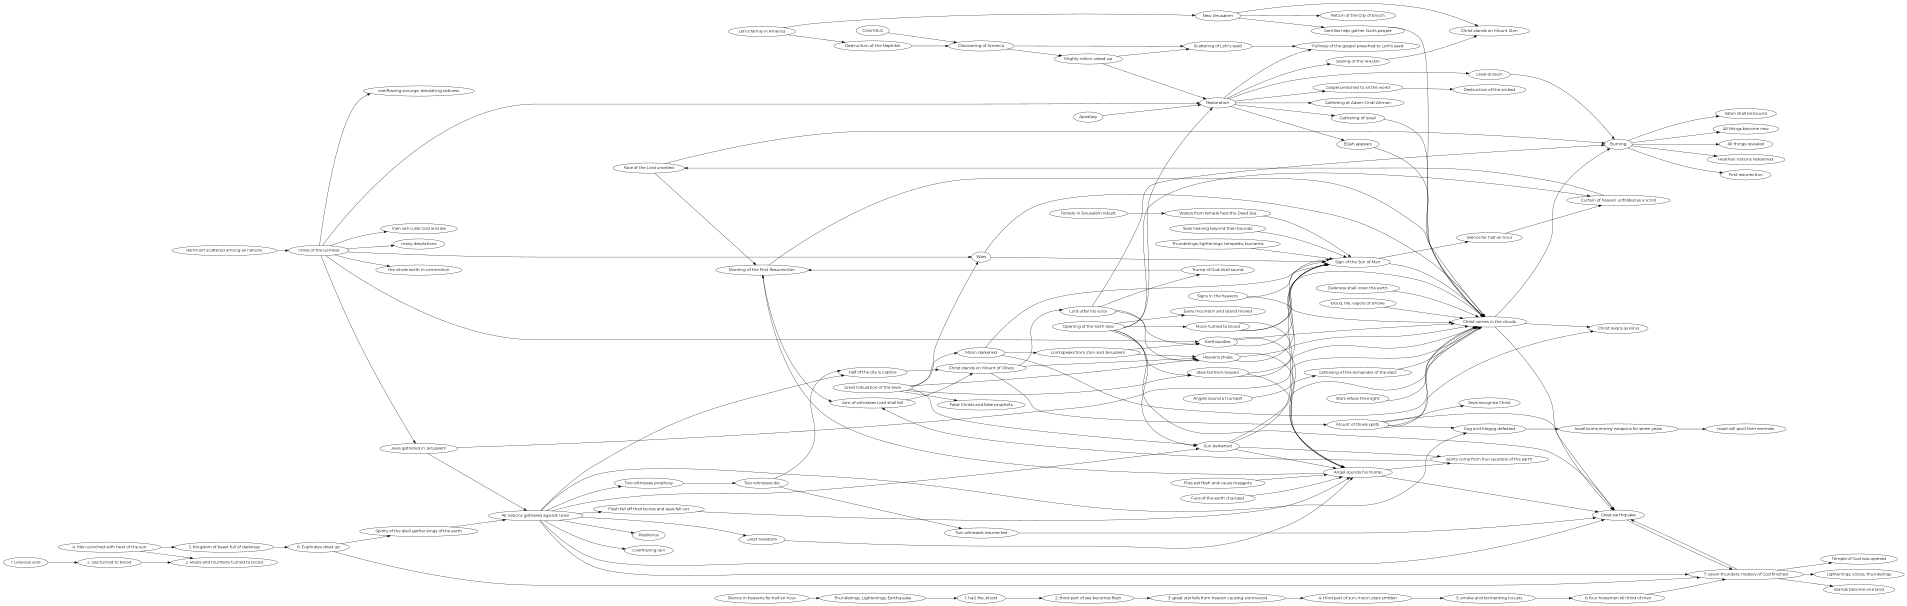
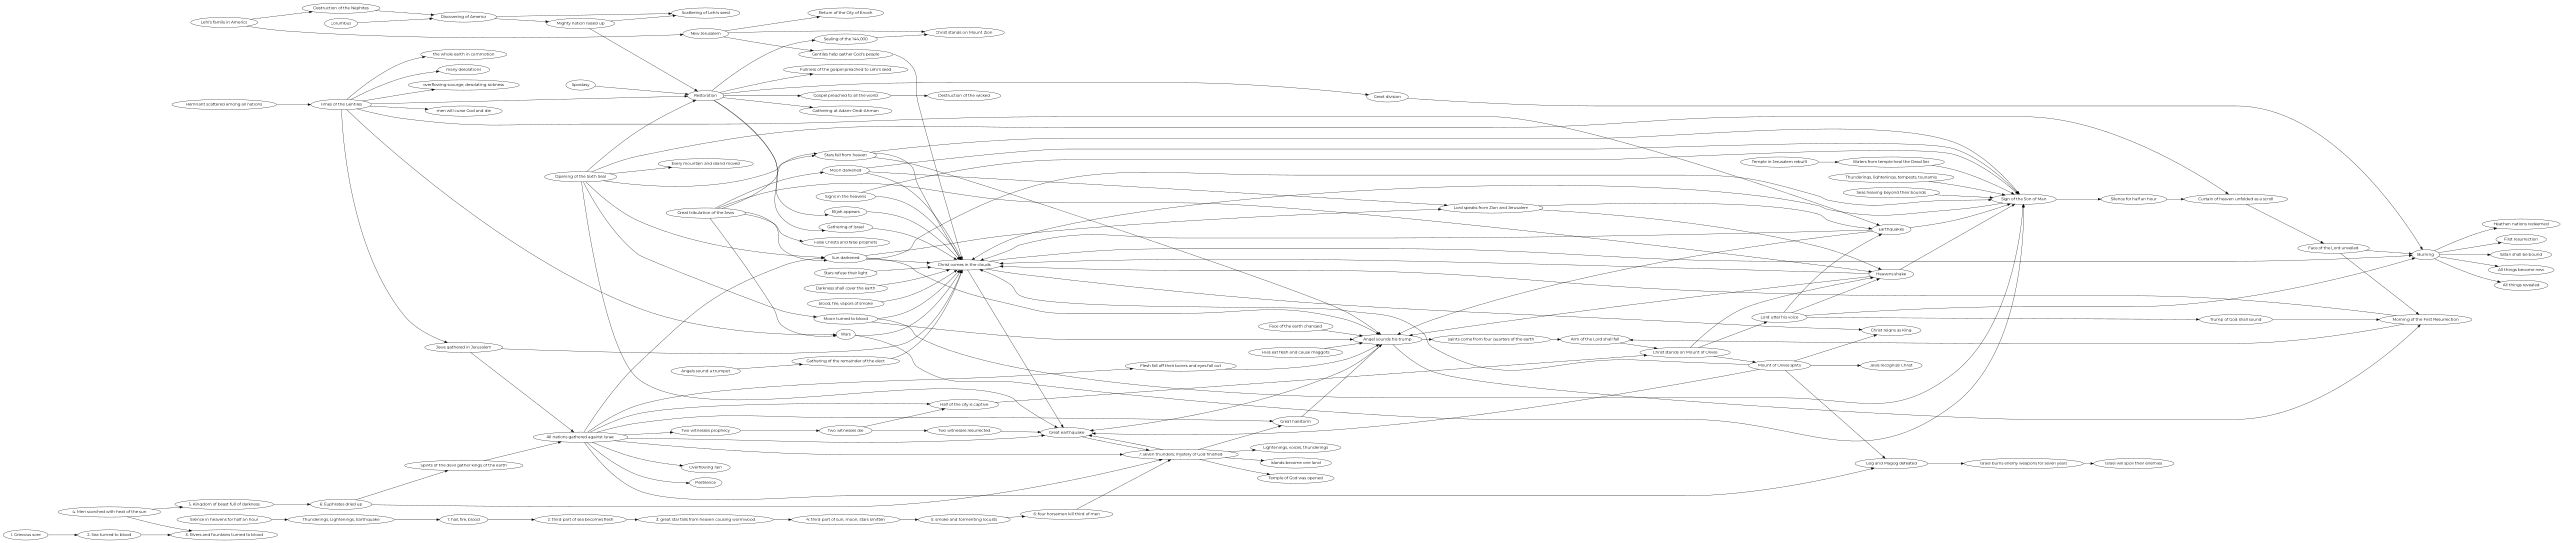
(1272, 46) -> none
(873, 403) -> (1595, 339)
none -> (1238, 438)
(1338, 451) -> (1151, 223)
